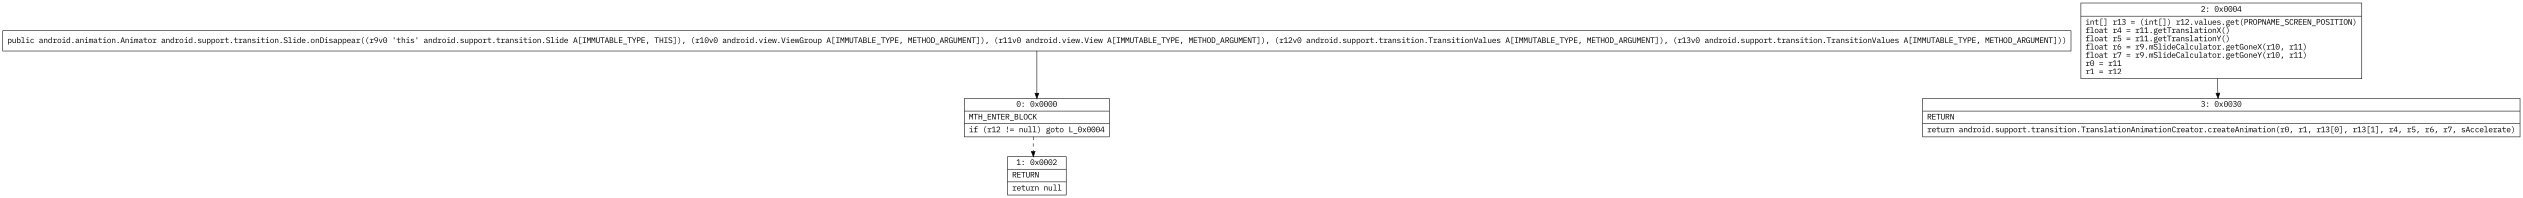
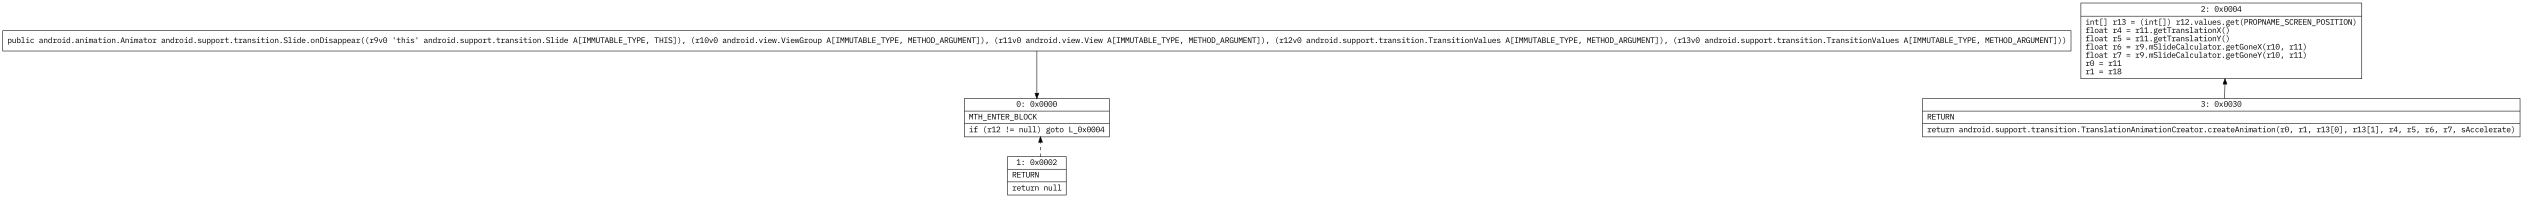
(2104, 72) -> (2104, 72)
(2218, 86) -> (2225, 91)
(1033, 144) -> (1041, 150)
